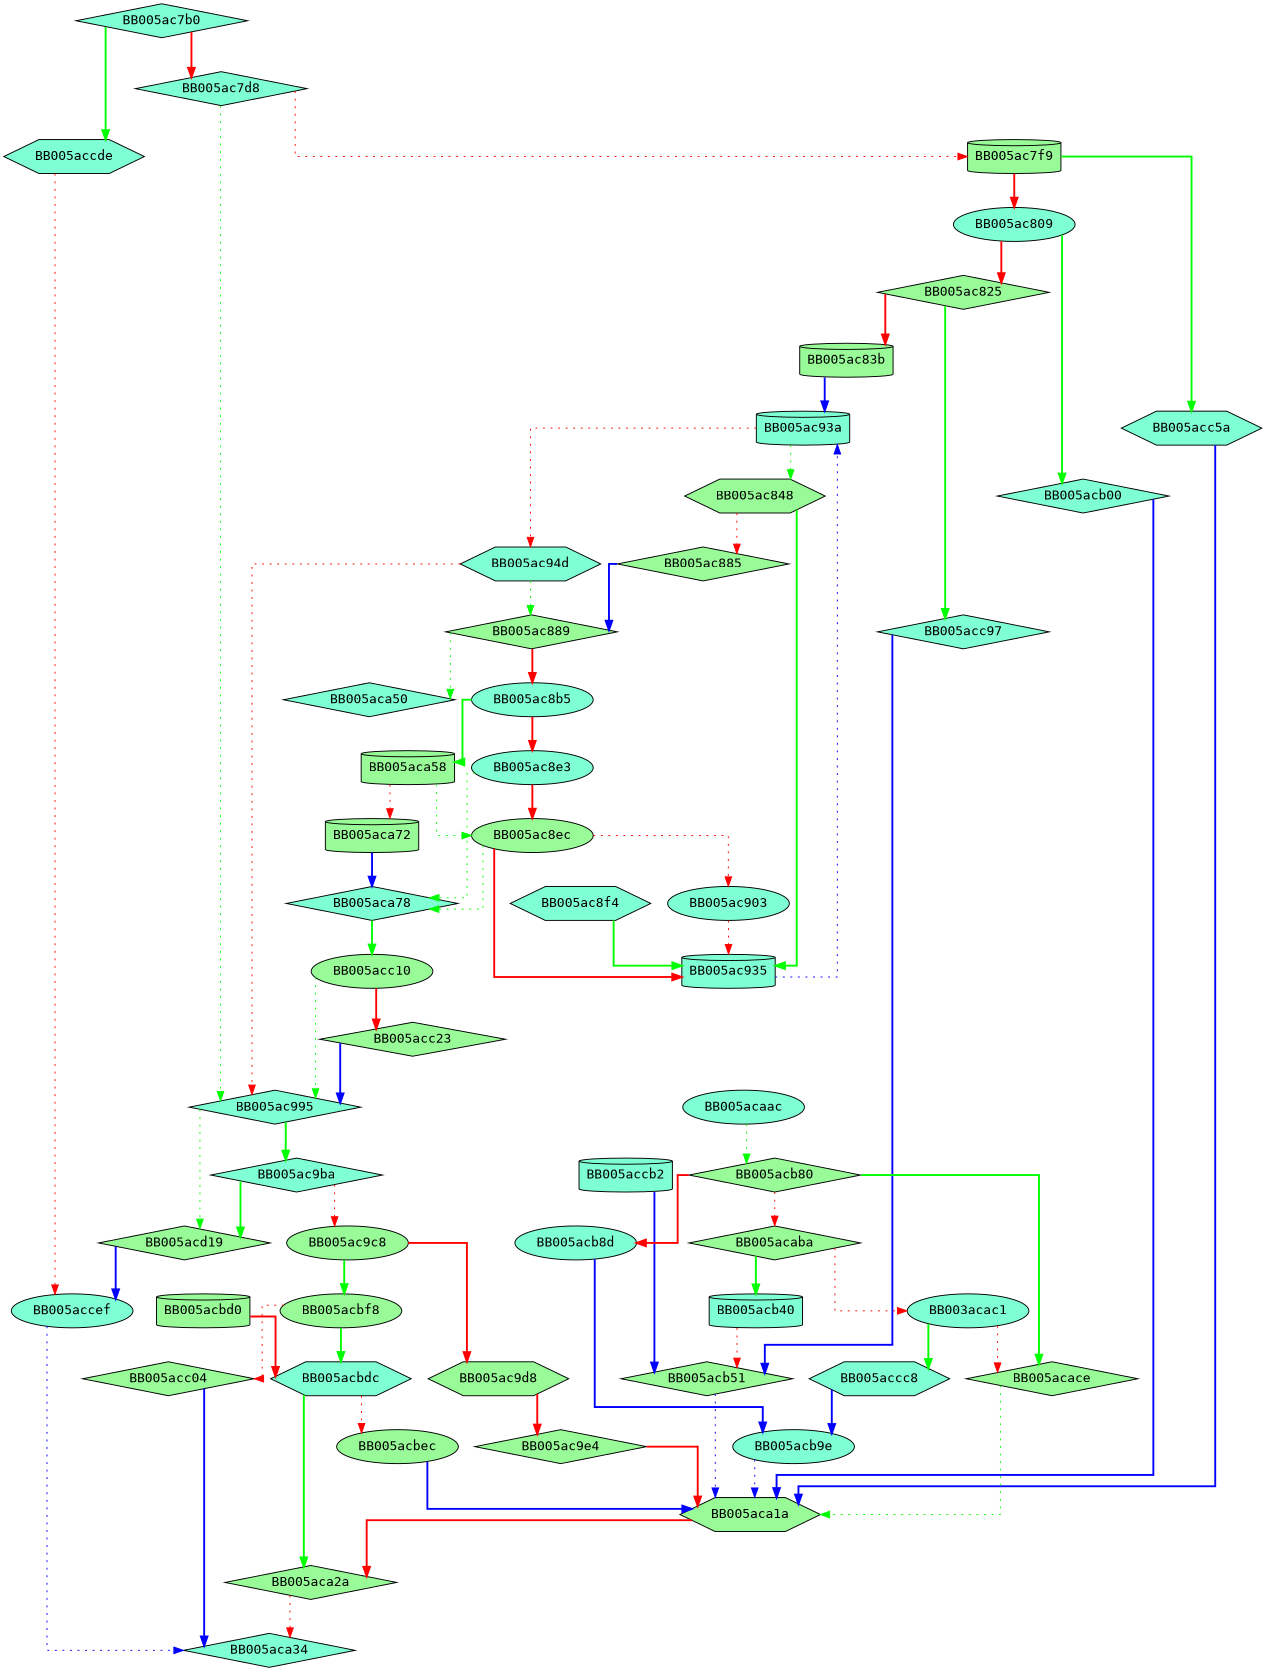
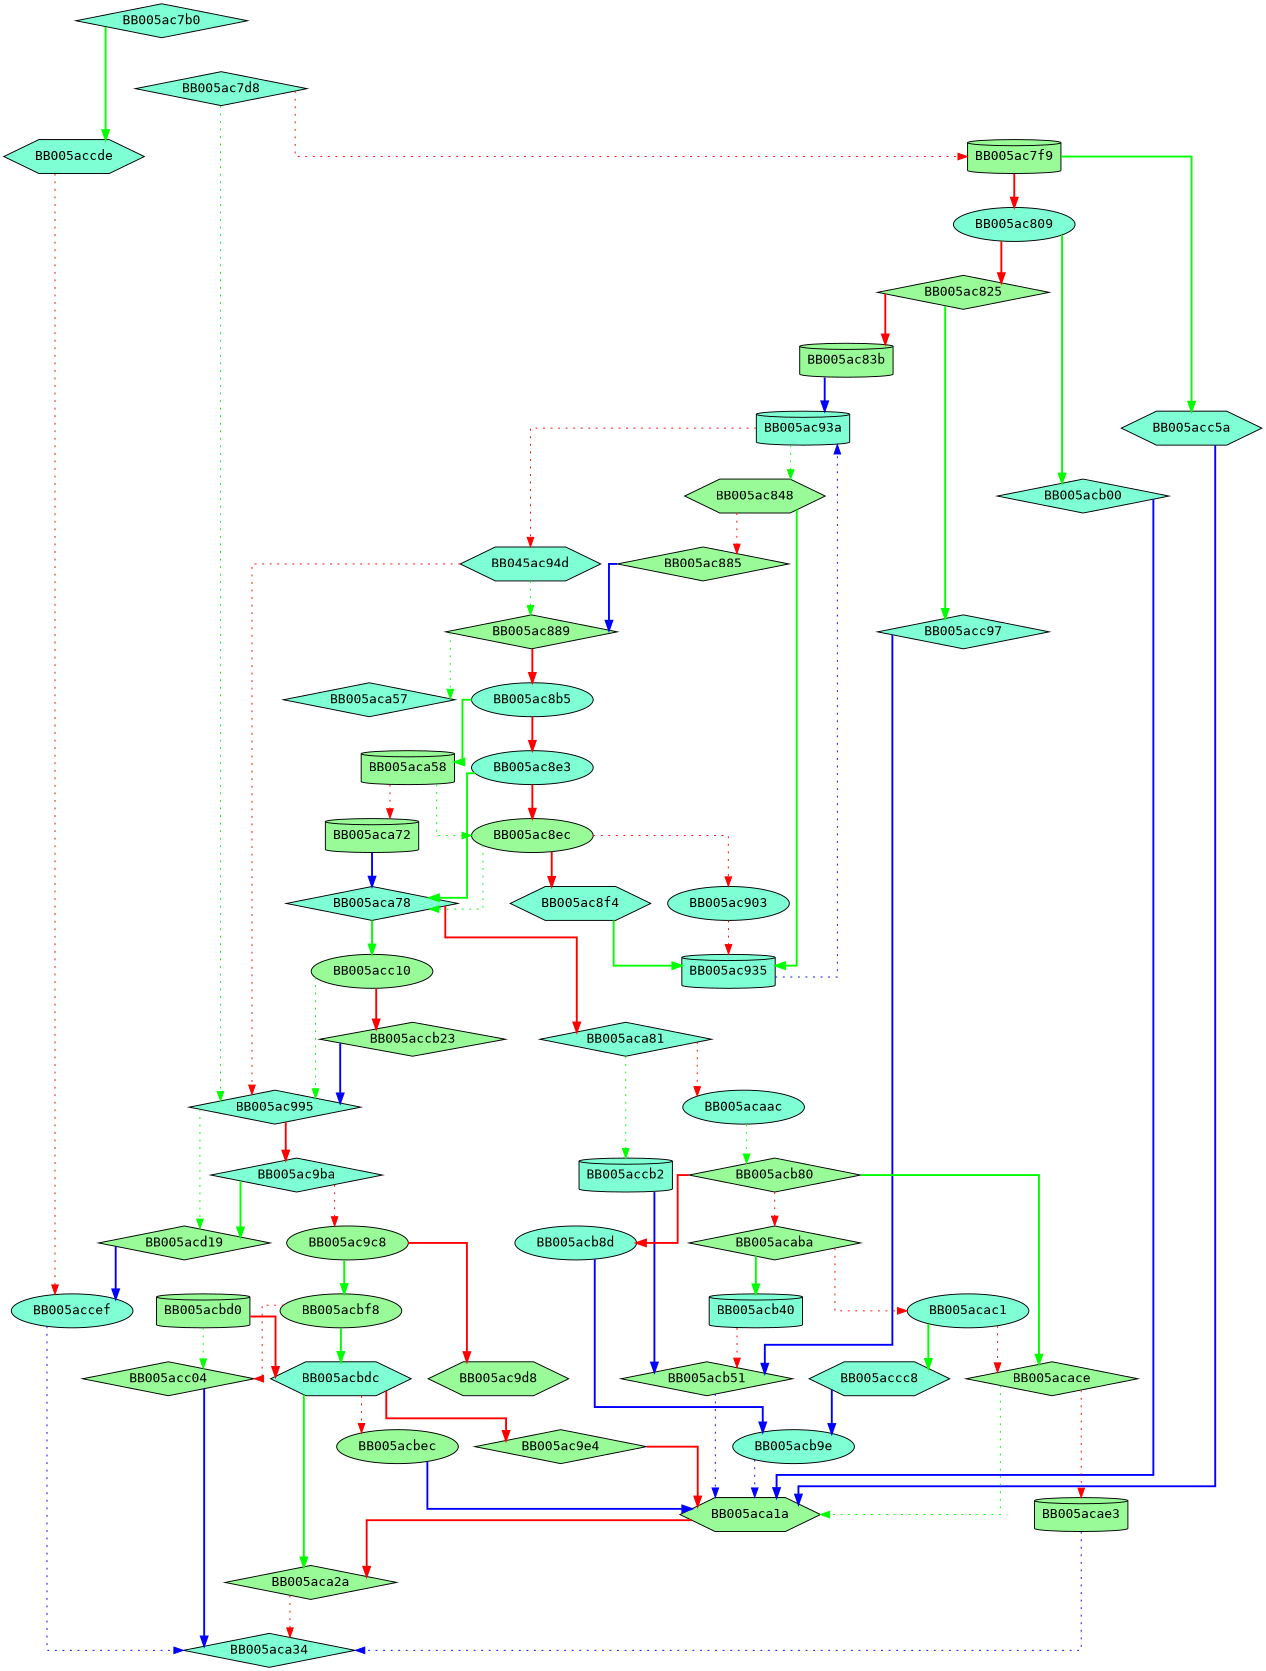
(191, 50) -> none
(530, 564) -> (530, 564)
(369, 700) -> (369, 700)
(467, 846) -> (467, 846)
(519, 977) -> (552, 864)
(413, 1039) -> (413, 1039)
none -> (626, 1039)
(286, 1136) -> (286, 1136)
(968, 1311) -> (968, 1311)
none -> (203, 1343)
(537, 1409) -> (439, 1418)
none -> (1081, 1515)
